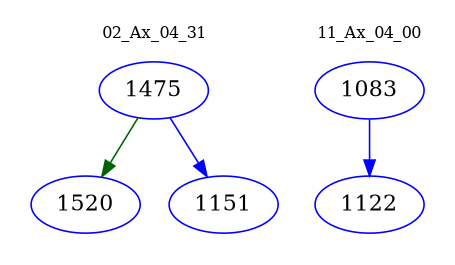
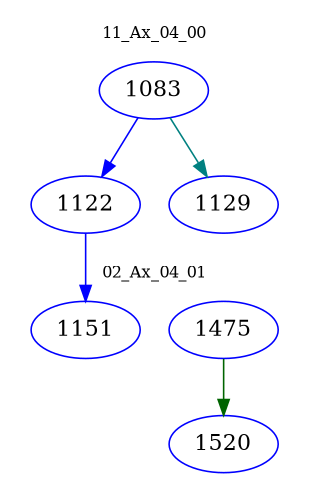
(155, 34) -> (155, 274)
(184, 140) -> (86, 268)
none -> (224, 205)
